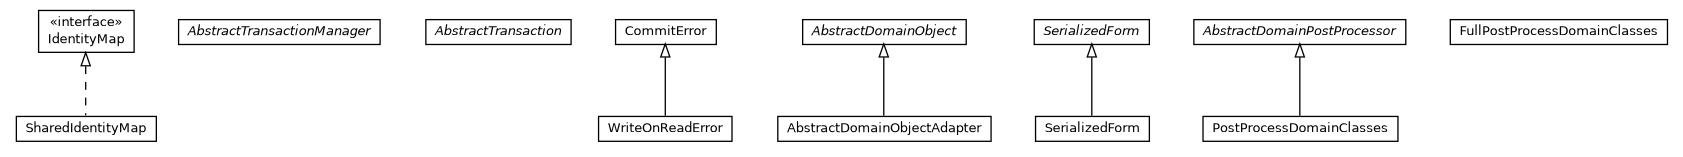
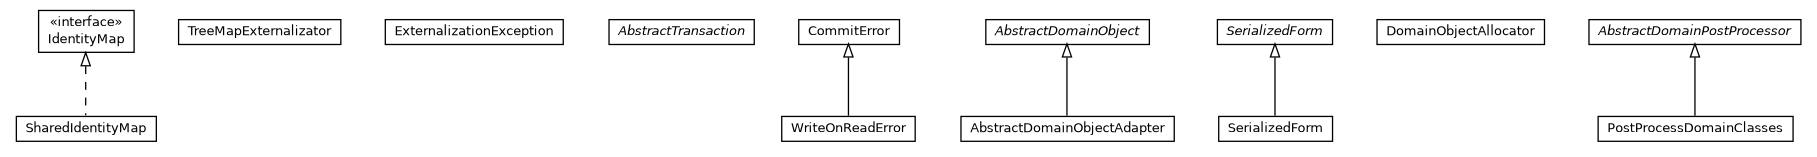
none -> (260, 31)
(279, 31) -> none
none -> (474, 31)
none -> (1461, 31)
(1559, 31) -> none
